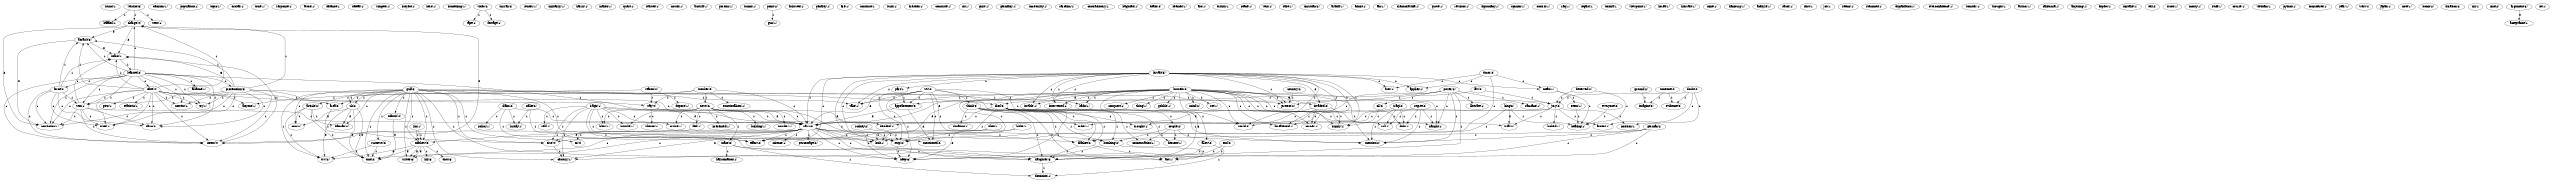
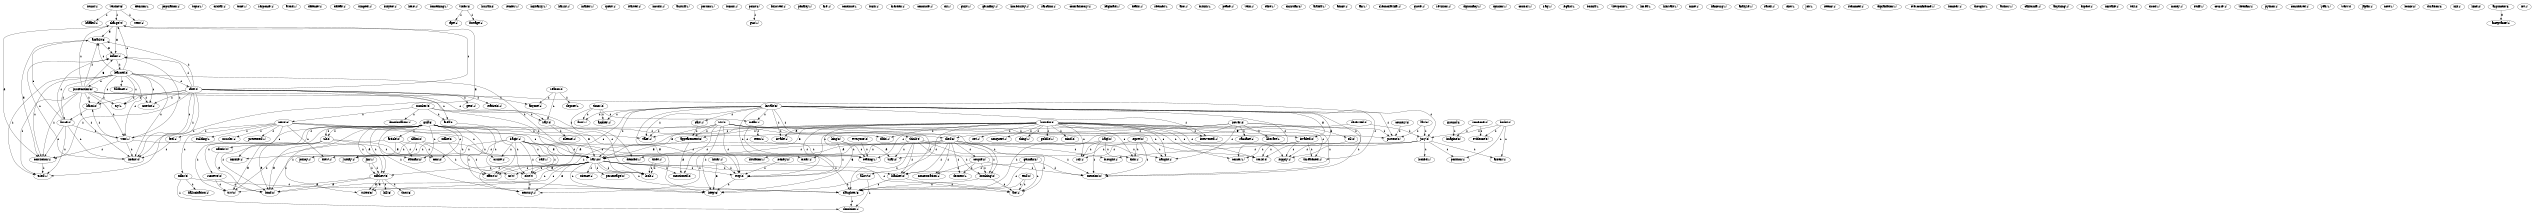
(1155, 7) -> (1137, 7)
(88, 118) -> (43, 167)
(86, 120) -> (80, 114)
